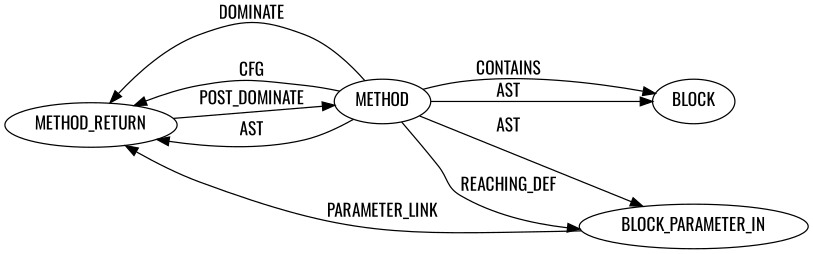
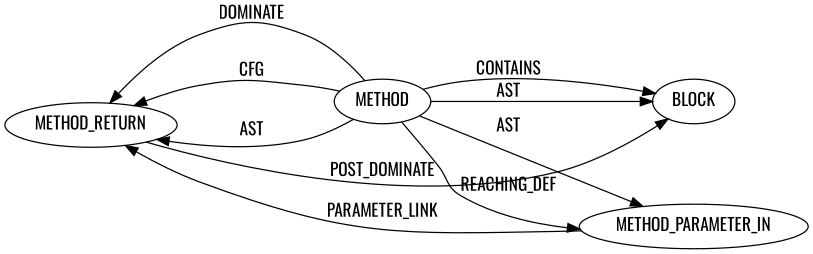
(248, 112) -> (406, 185)
(694, 226) -> (694, 226)
